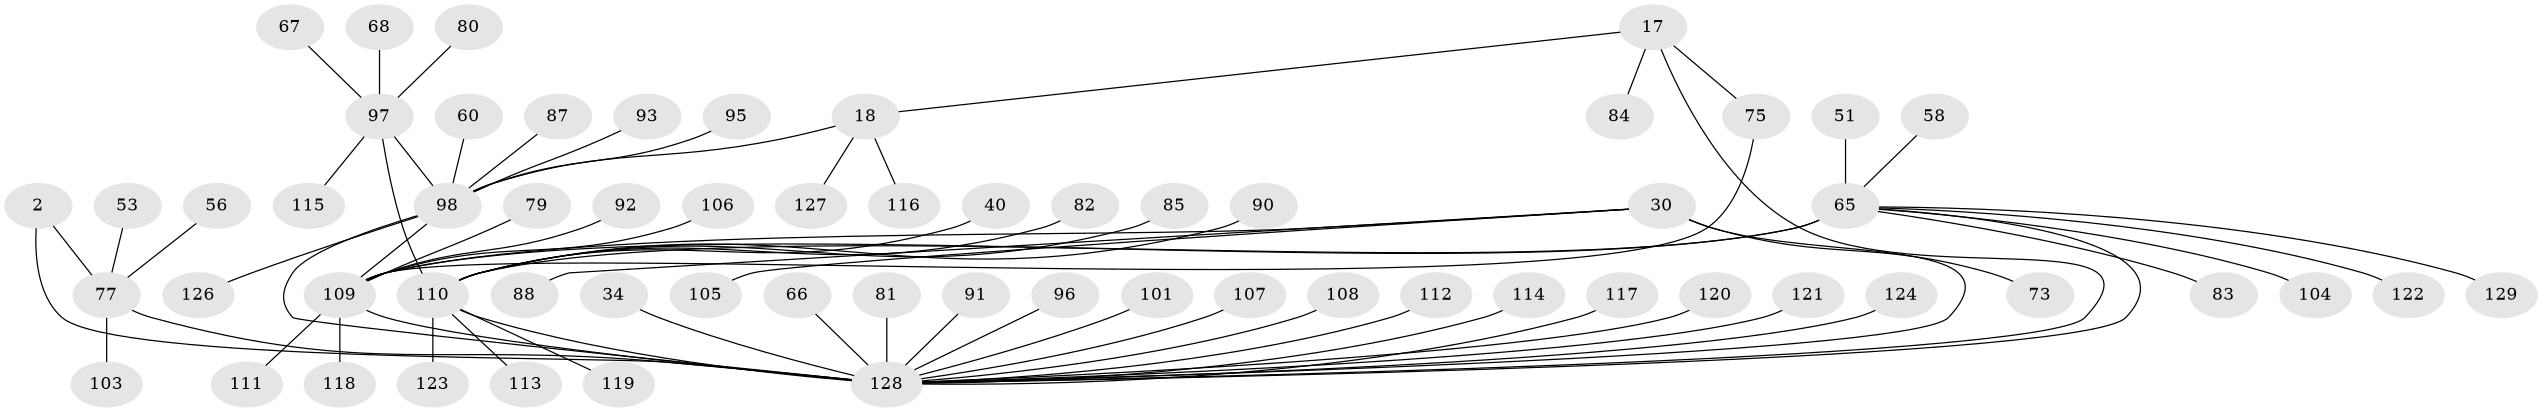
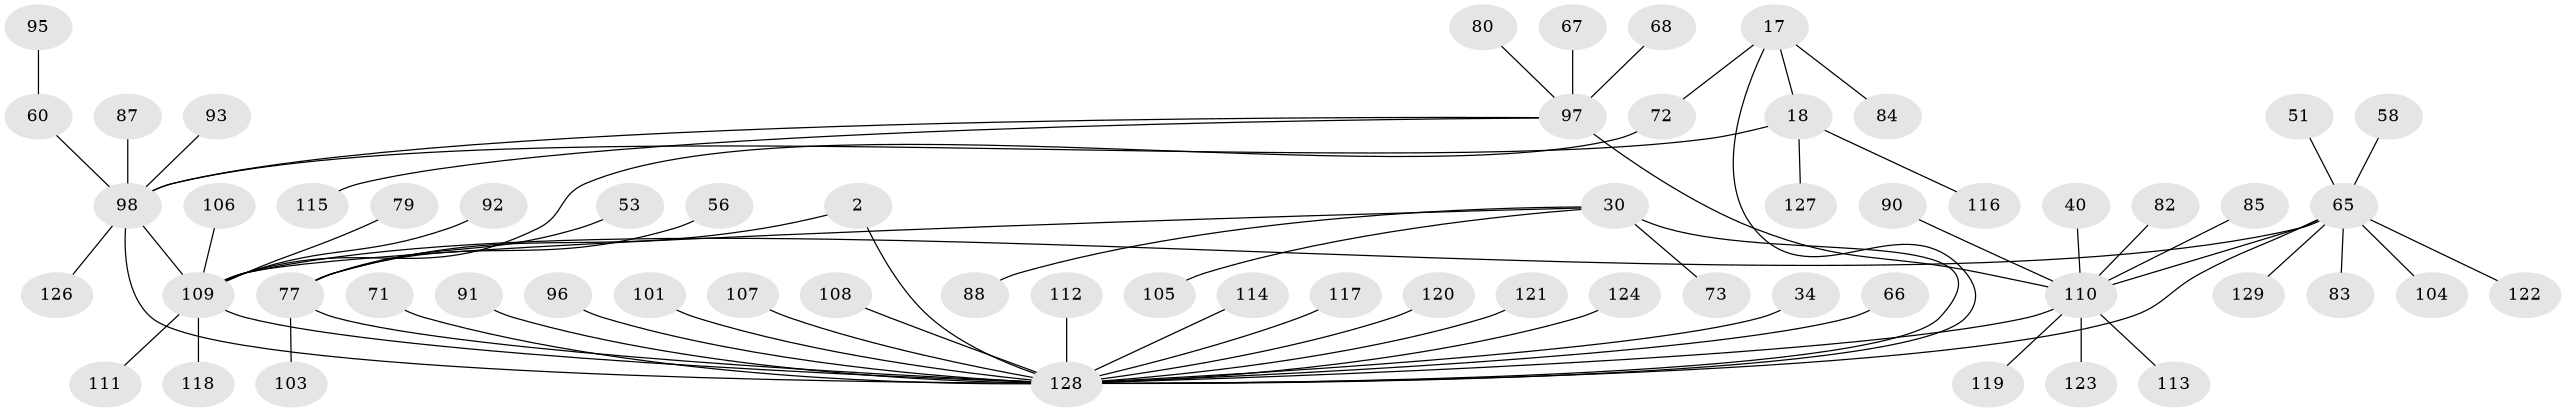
(1756, 117) -> (1662, 117)
(592, 161) -> (38, 72)
(887, 295) -> (380, 295)
